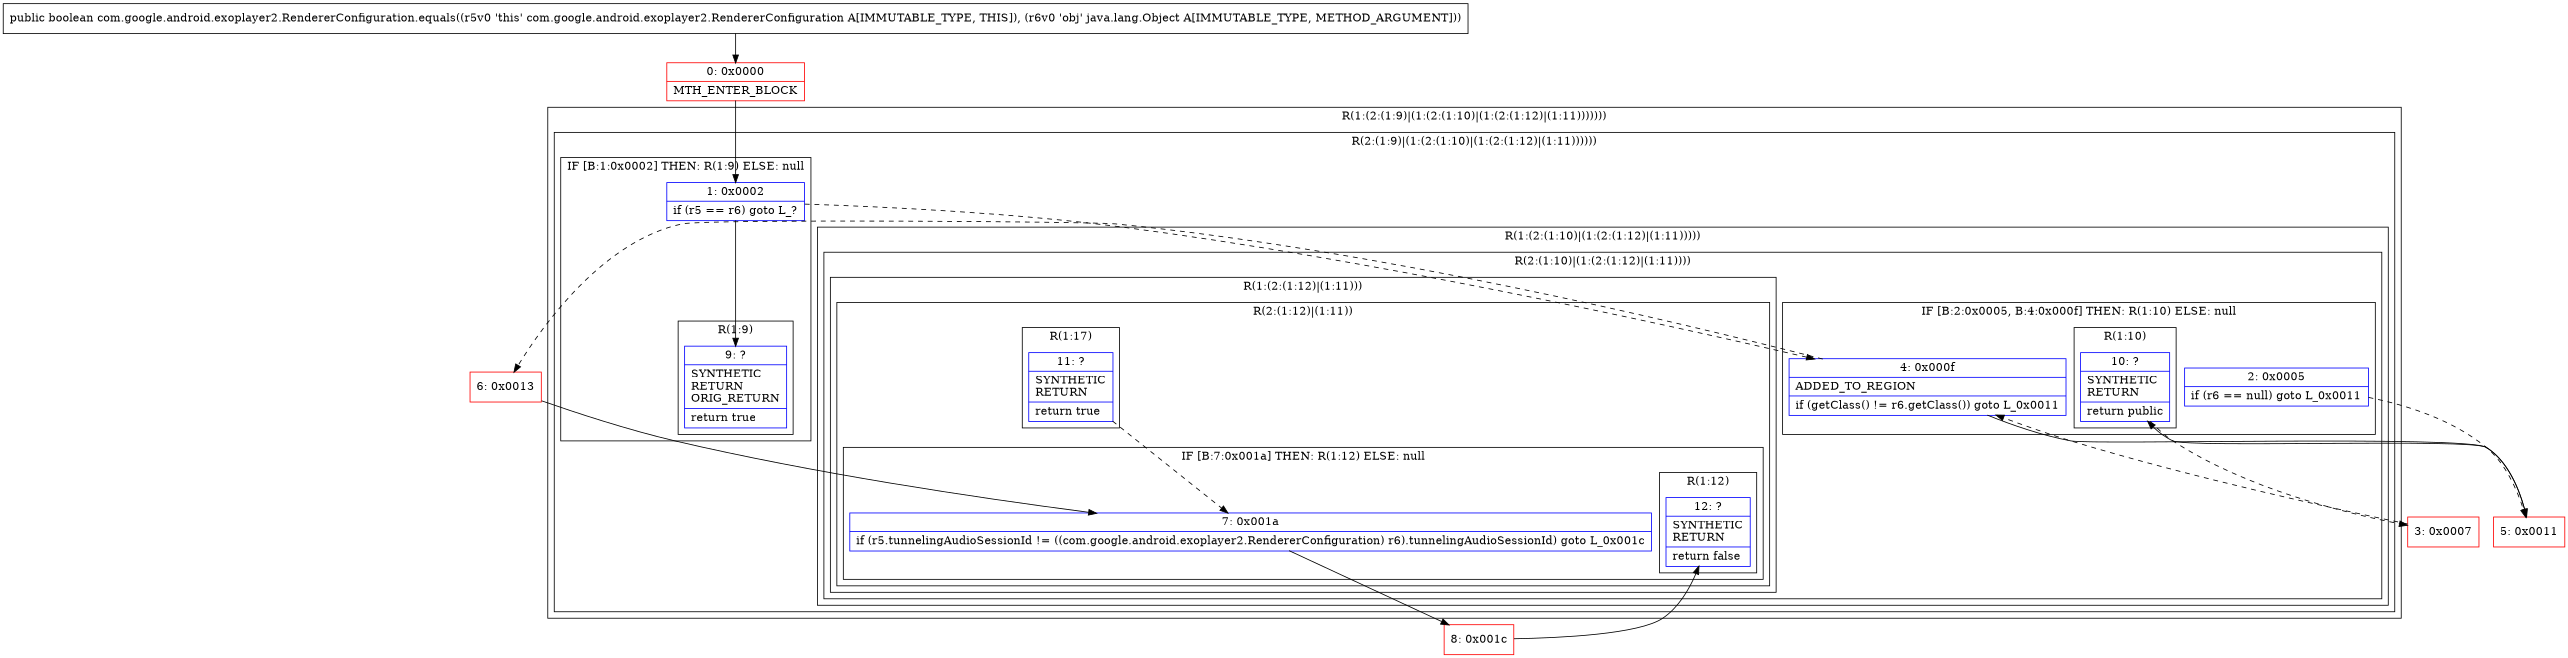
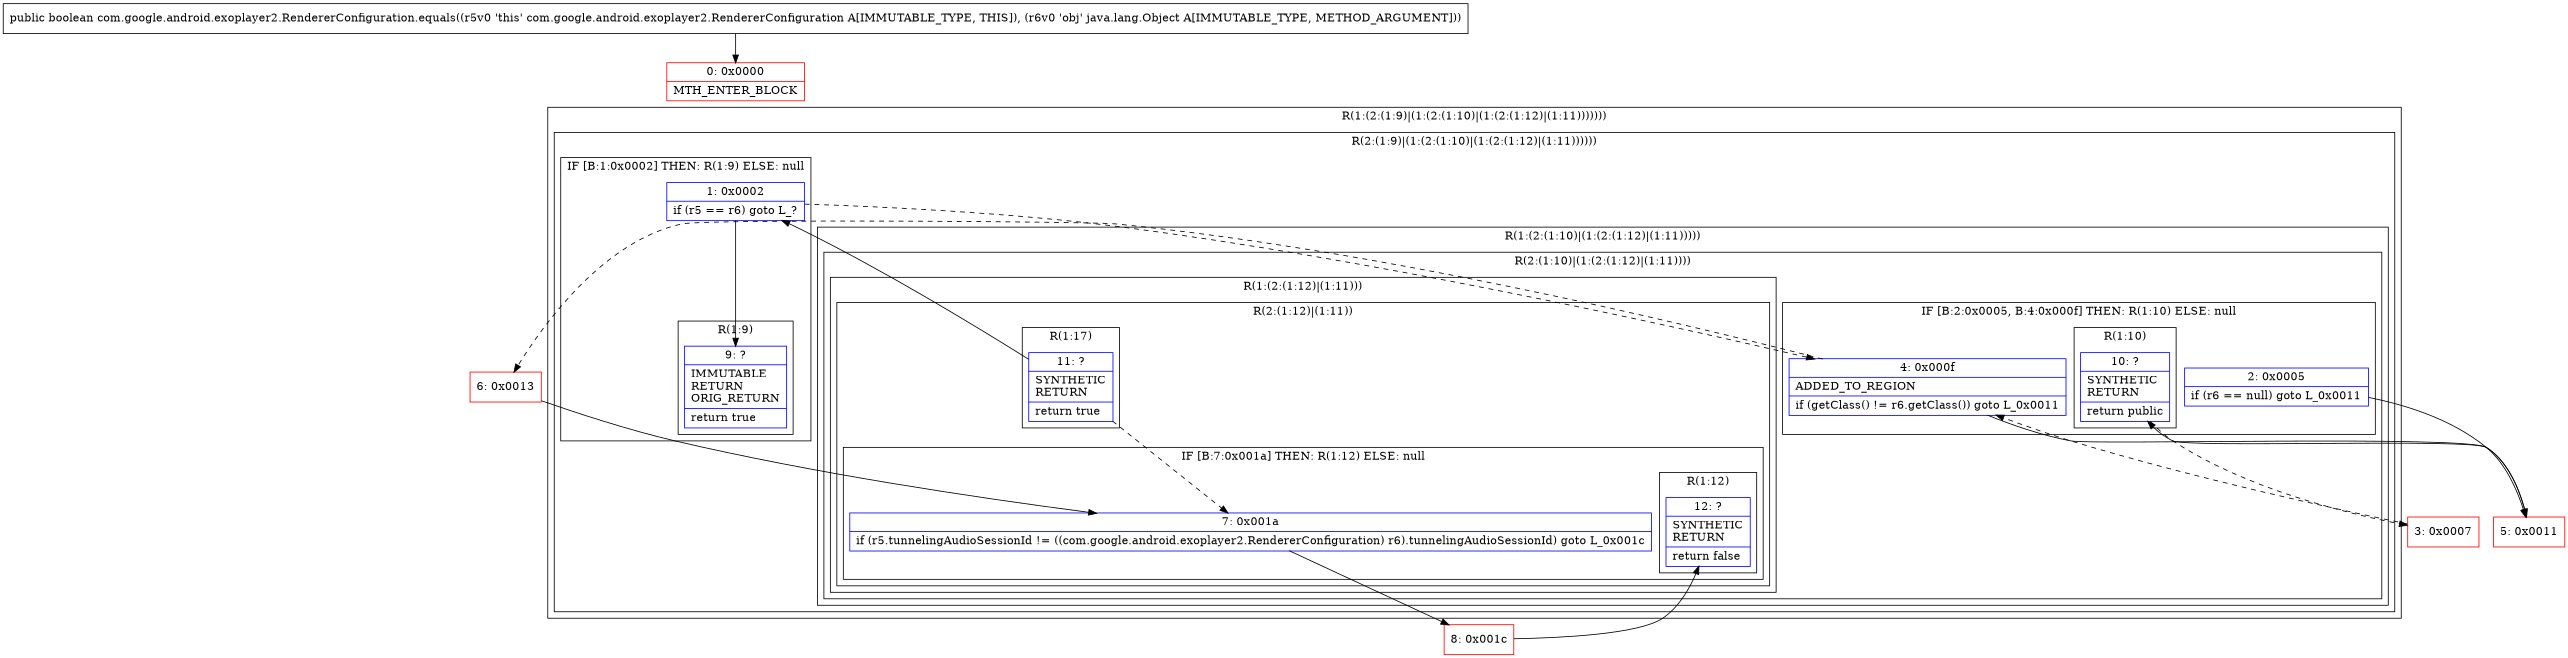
(736, 138) -> (911, 288)
(727, 374) -> (729, 374)
(2463, 432) -> (2463, 432)
